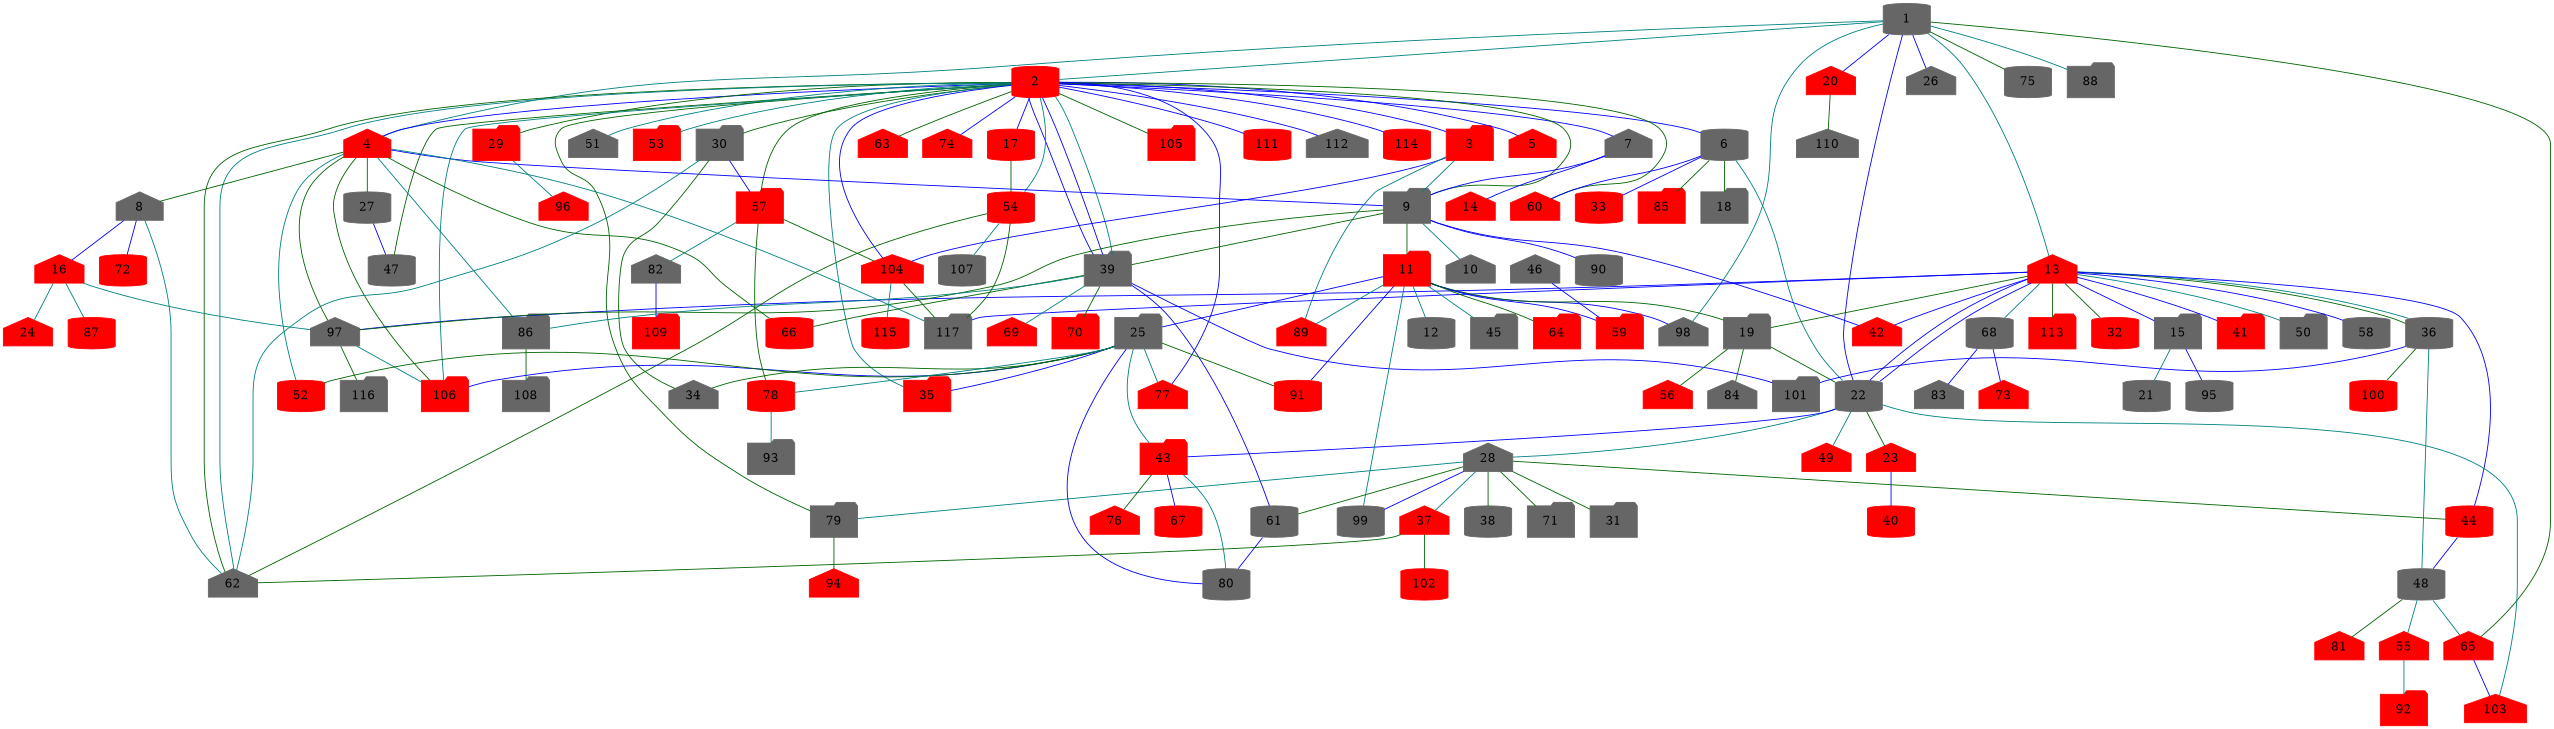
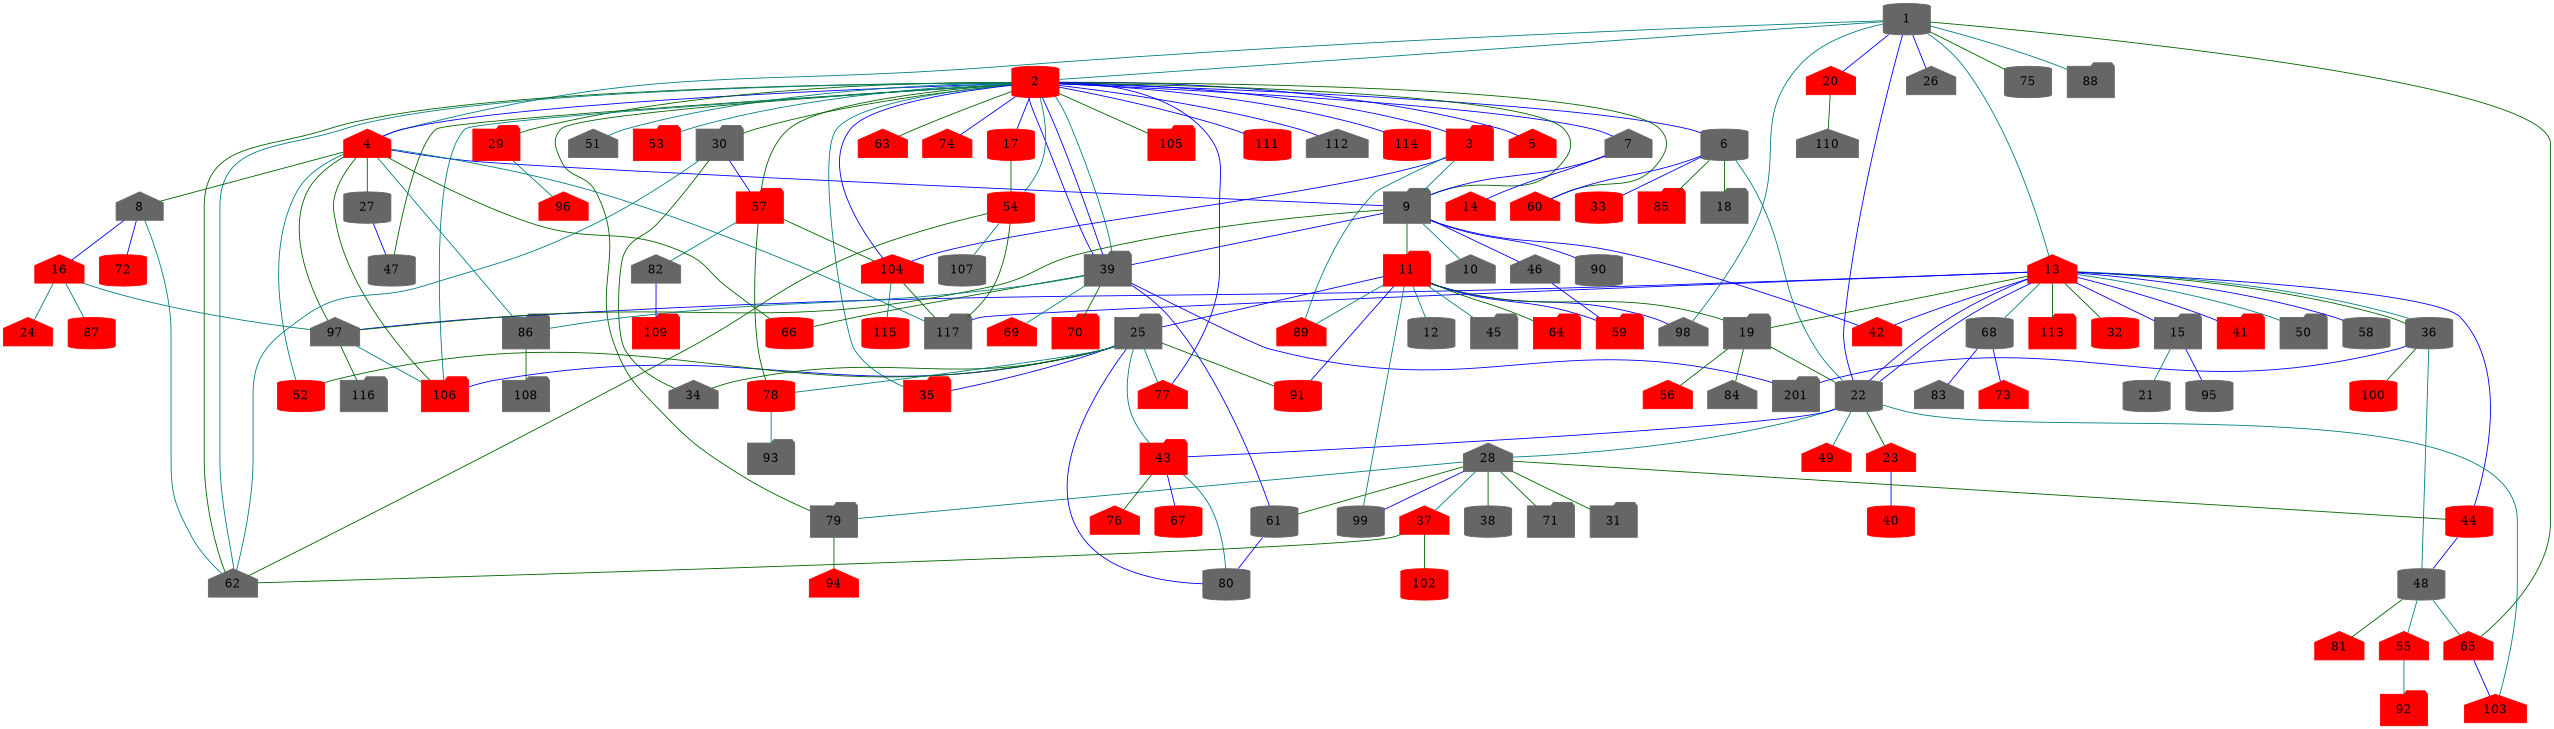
(1257, 239) -> (1257, 239)
none -> (1475, 241)
(1796, 396) -> (1796, 396)
